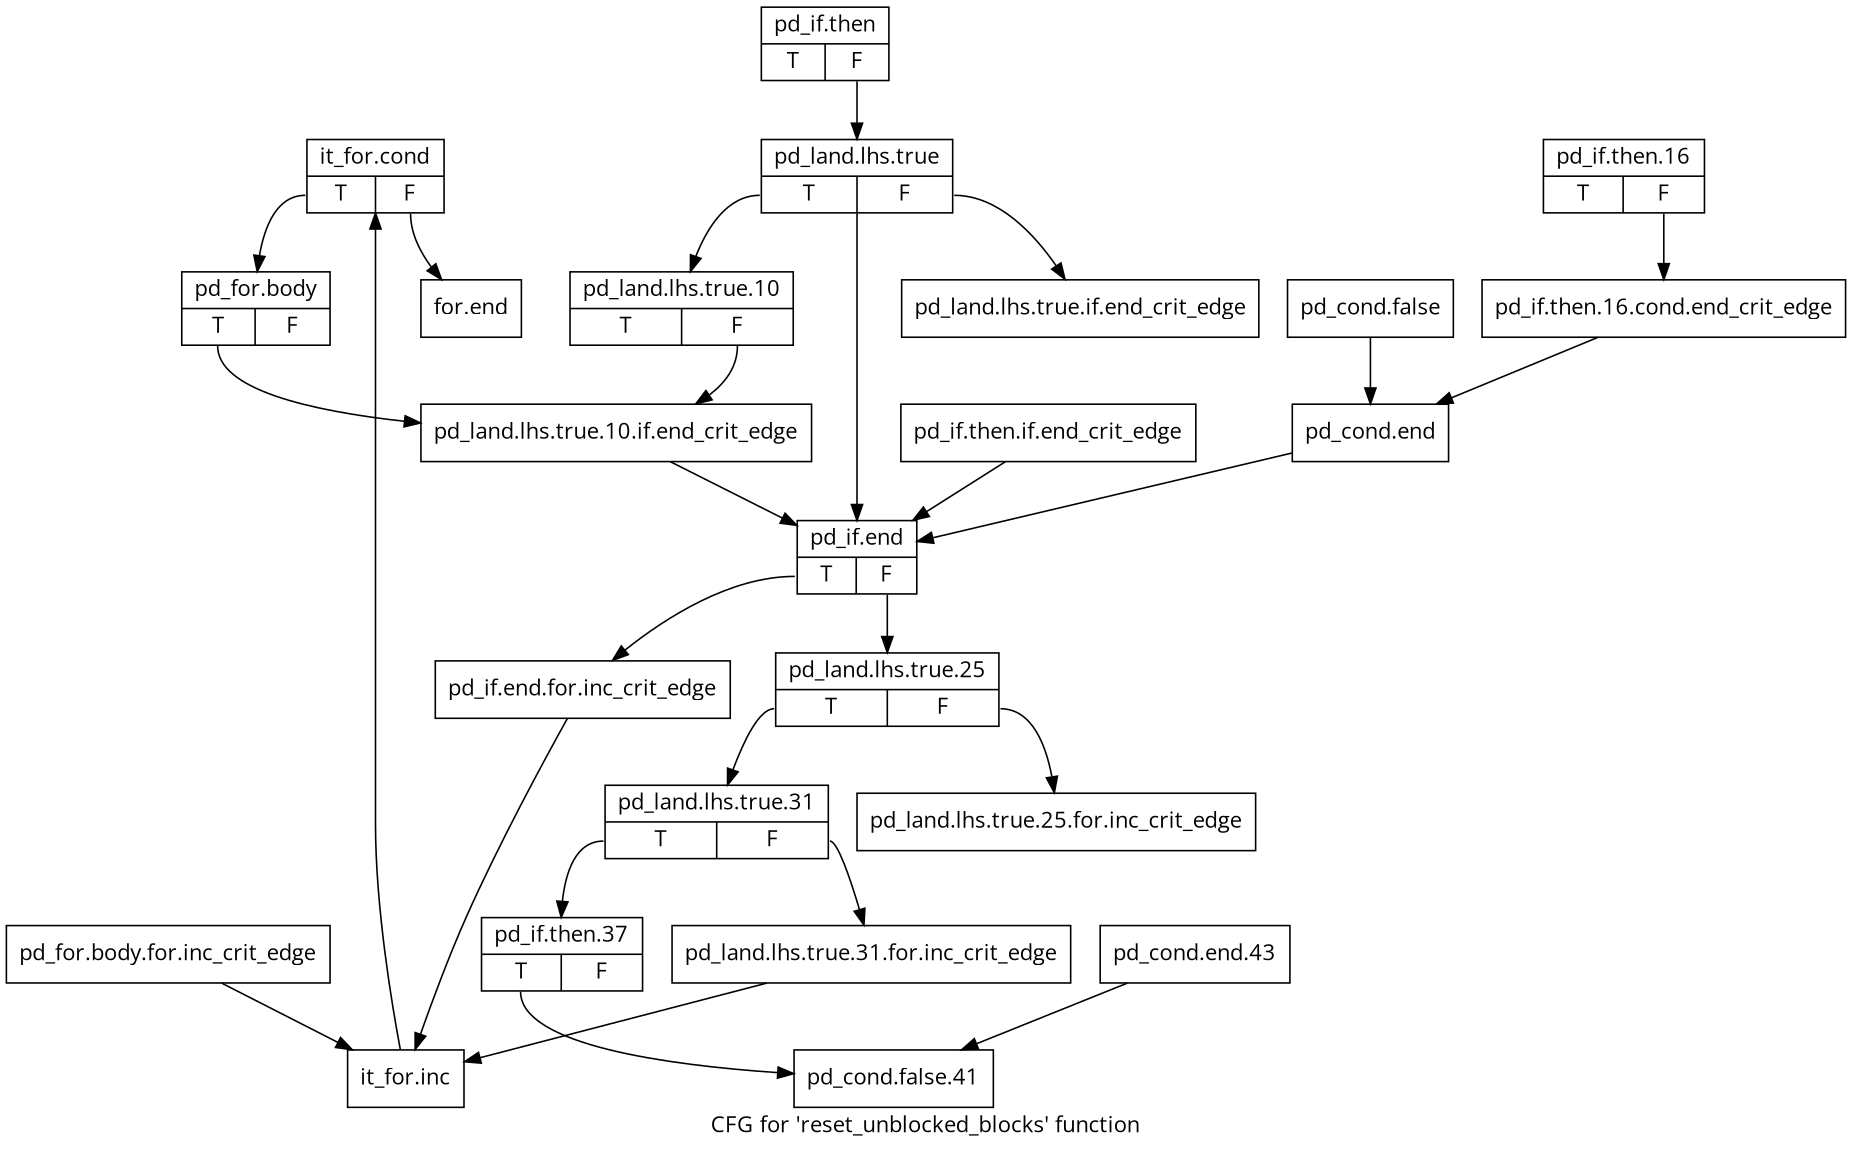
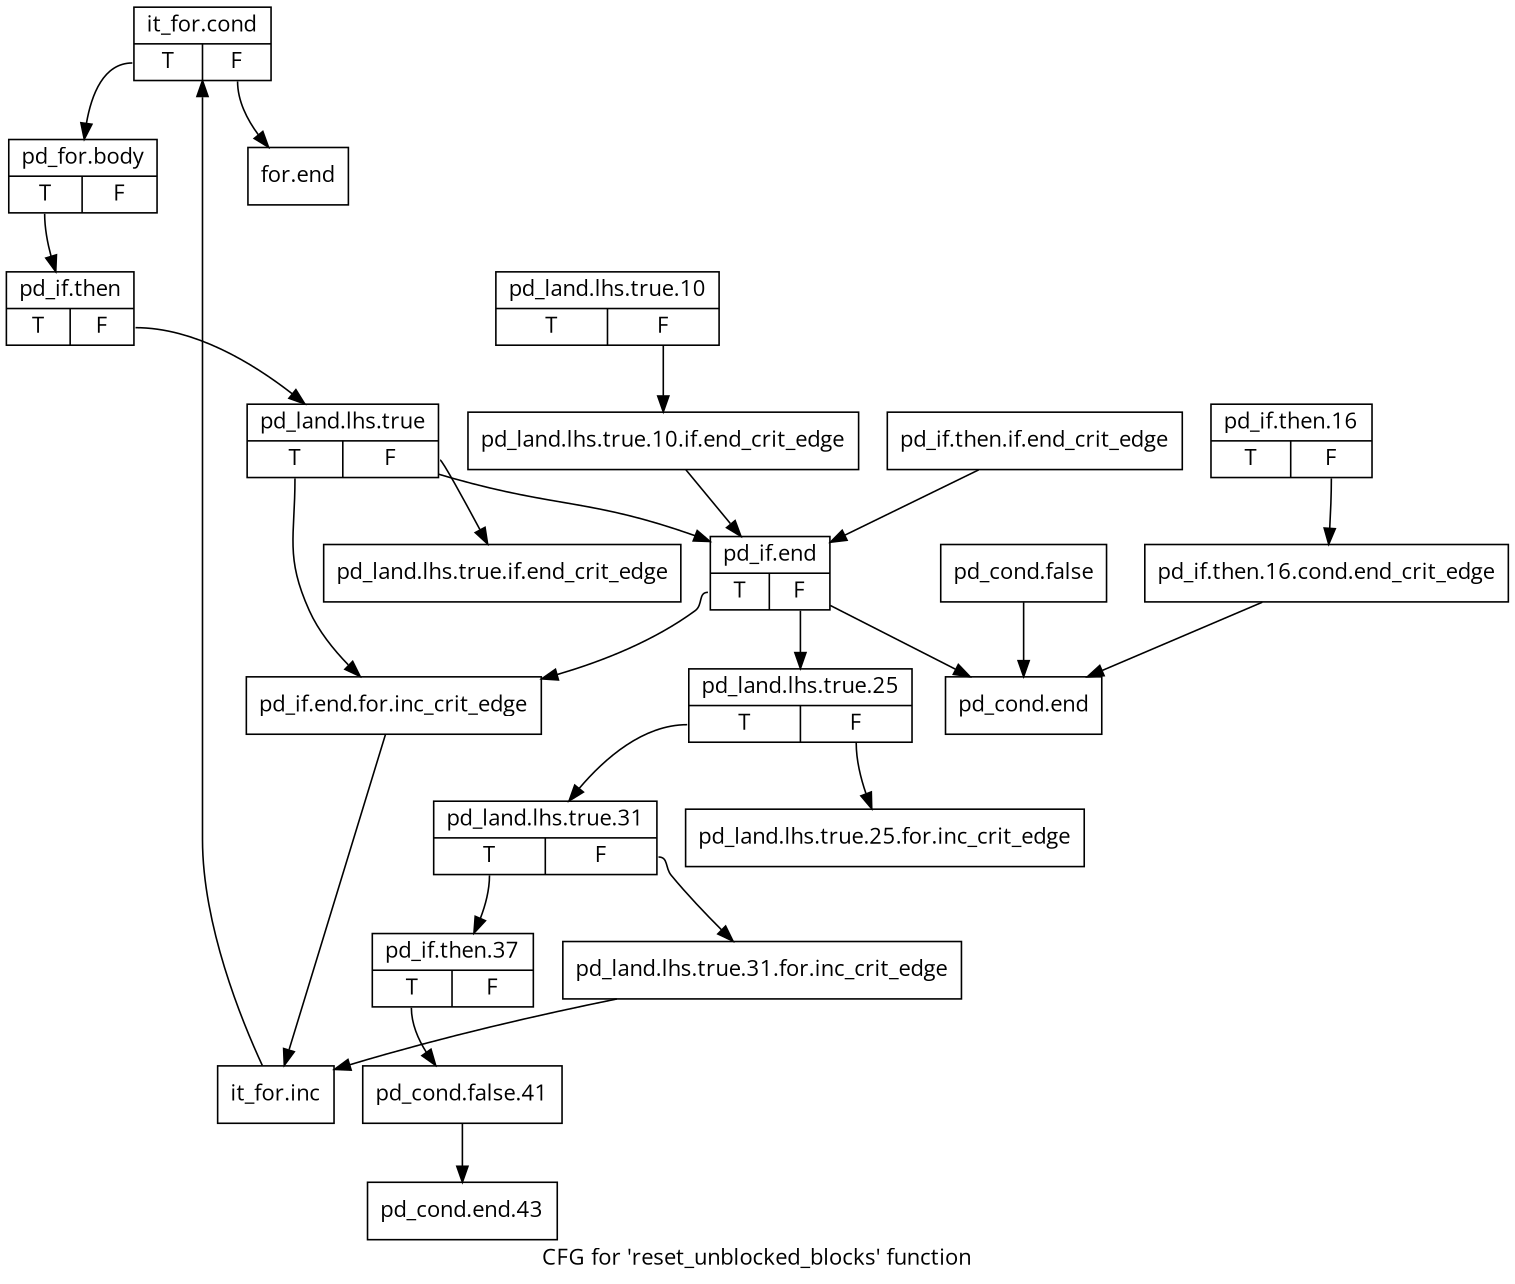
(719, 216) -> (298, 579)
(300, 403) -> (46, 235)
(1112, 495) -> (893, 637)
(168, 954) -> none
(1052, 1013) -> (462, 1145)
